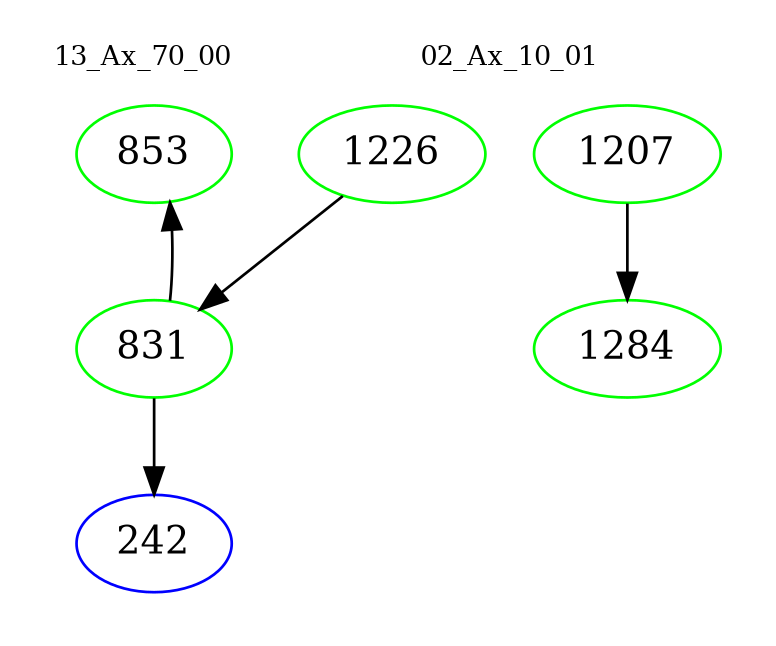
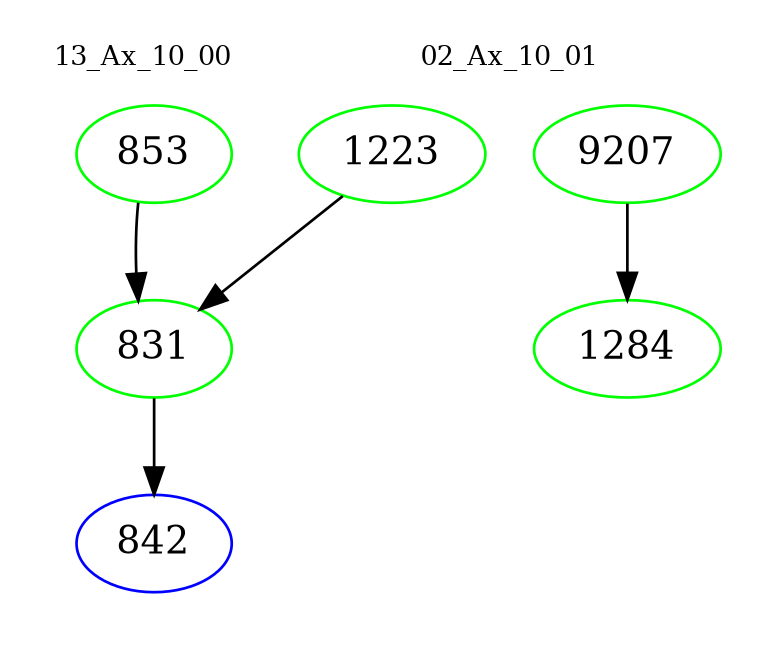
(143, 58) -> (143, 58)
(392, 154) -> (392, 154)
(627, 154) -> (627, 154)
(172, 266) -> (136, 238)
(154, 544) -> (154, 544)
